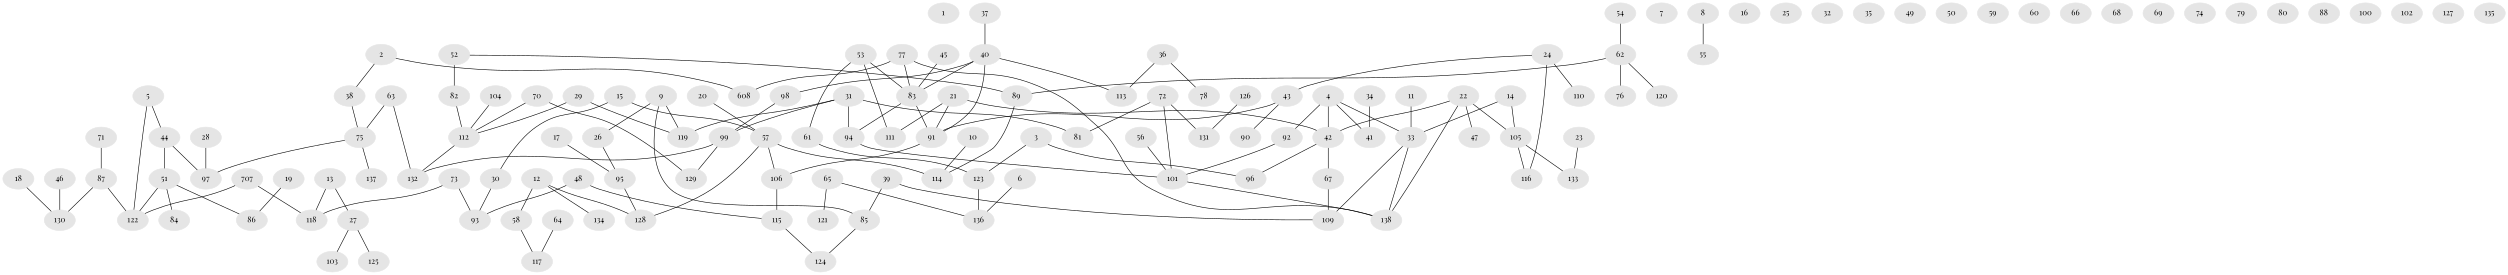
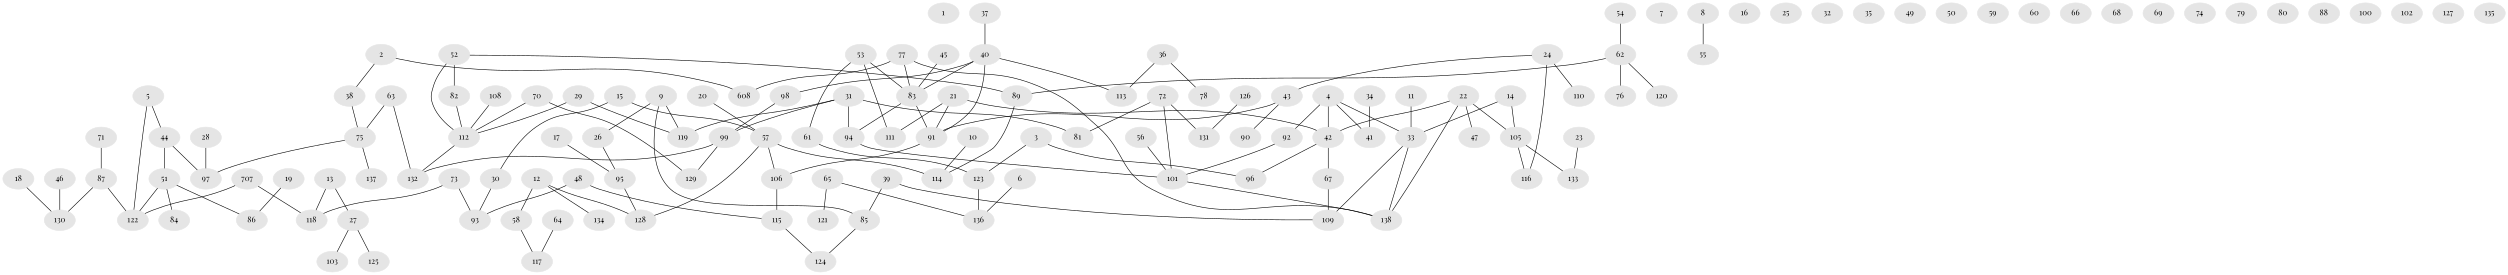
(496, 96) -> (496, 96)
none -> (431, 99)
